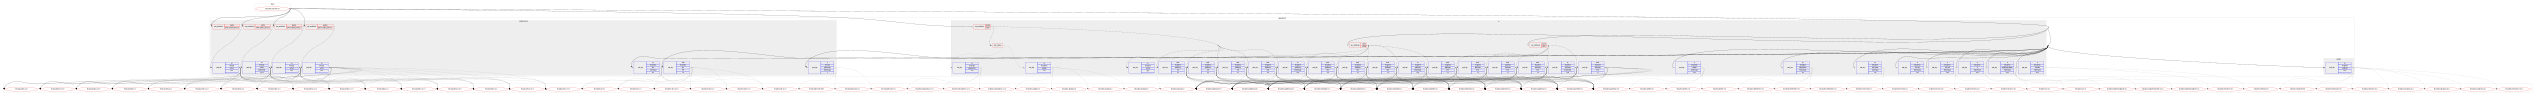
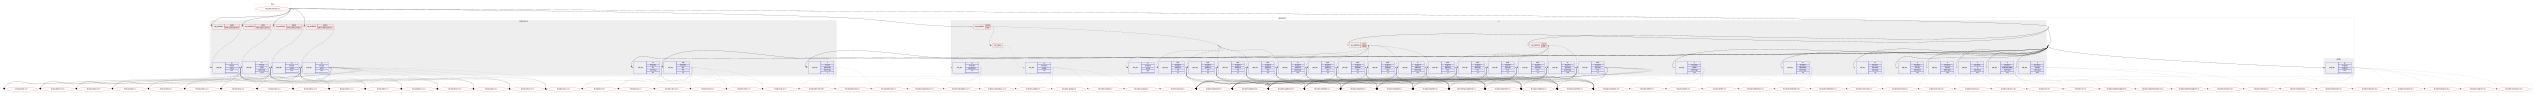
(1466, 89) -> (1466, 89)
